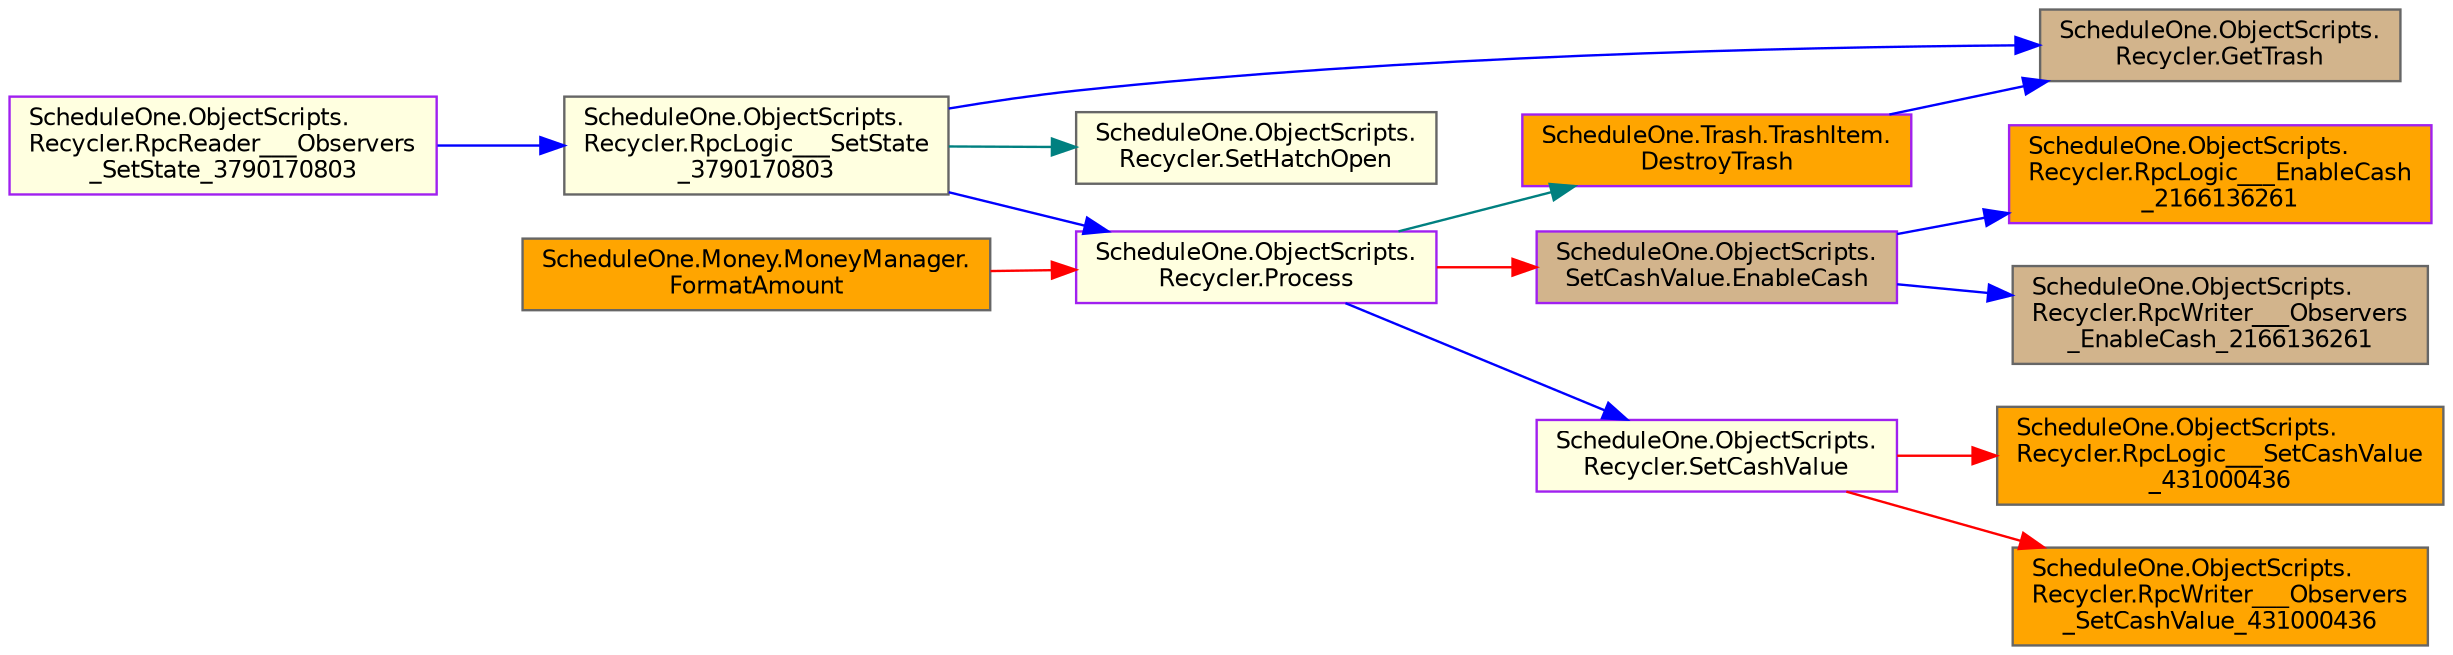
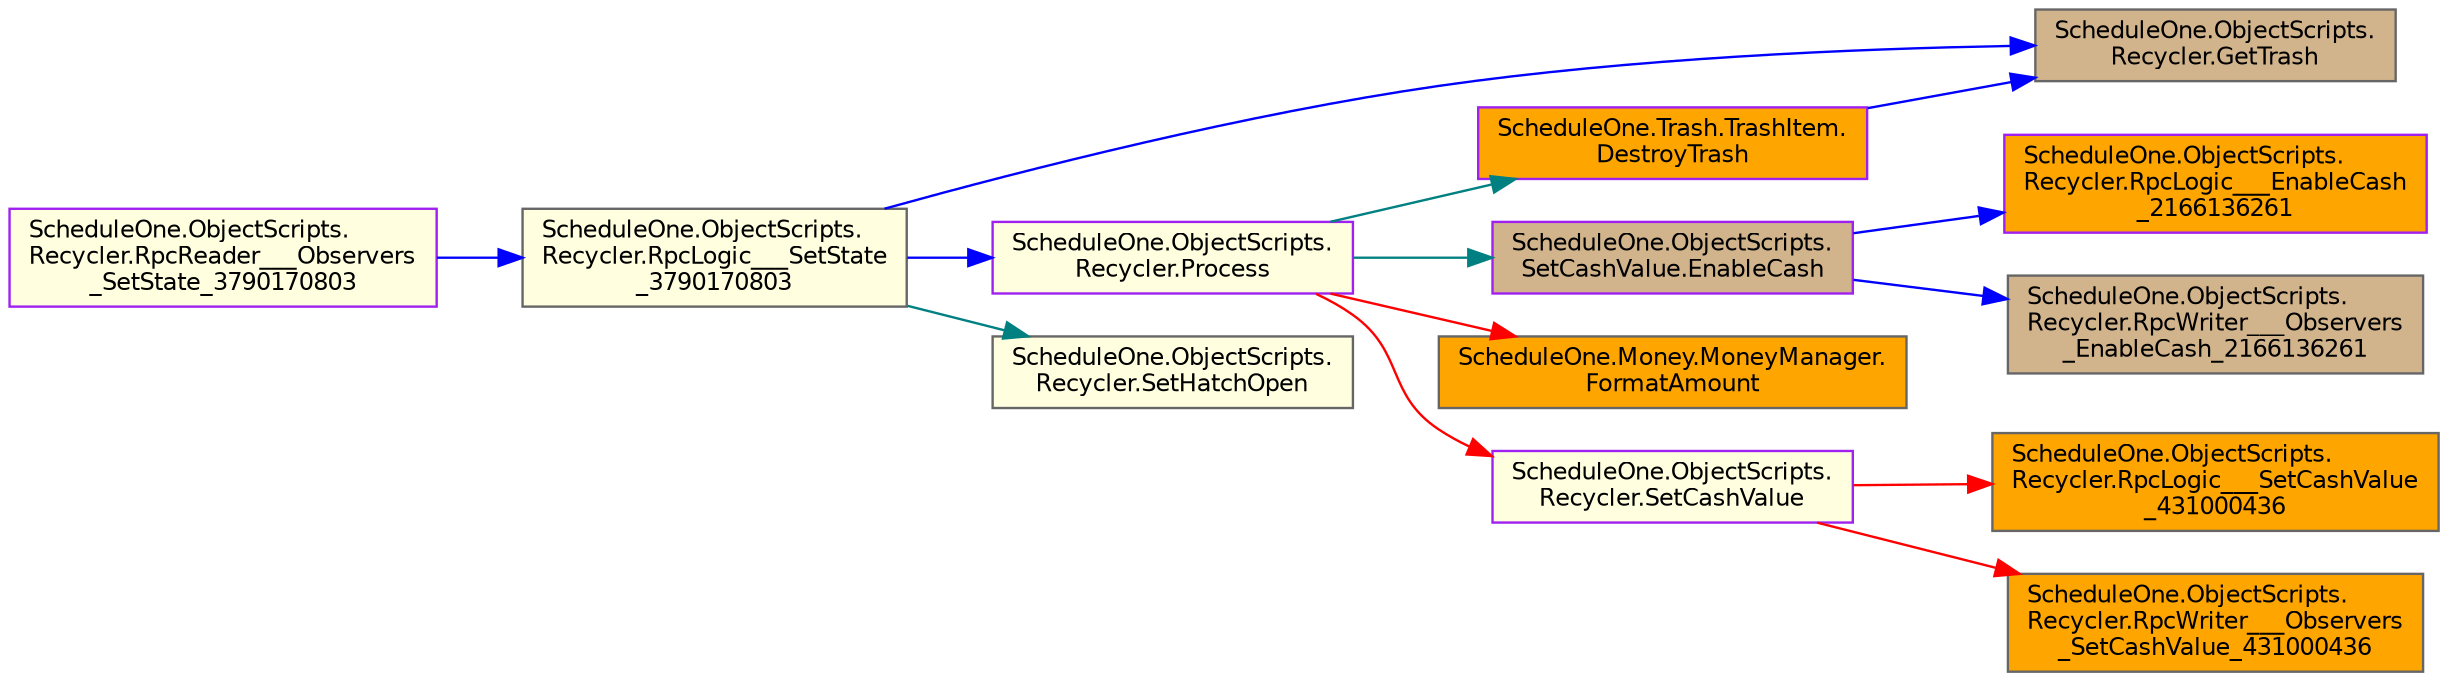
(1475, 267) -> (1410, 258)
(1021, 271) -> (1411, 312)
(1475, 357) -> (1394, 369)
